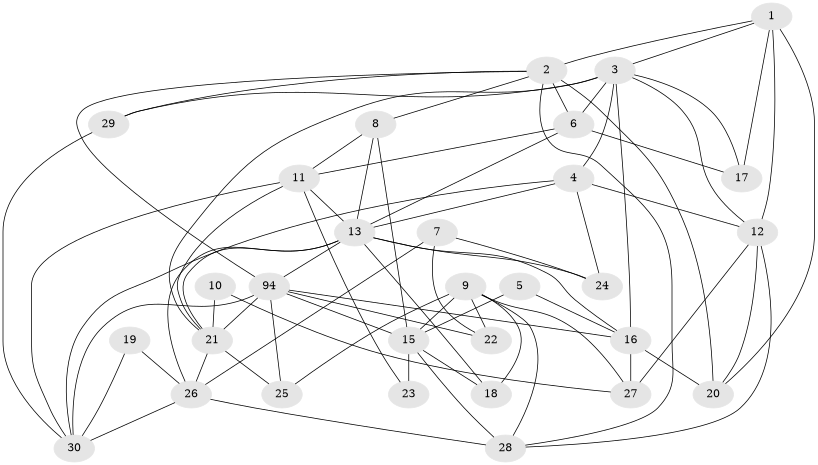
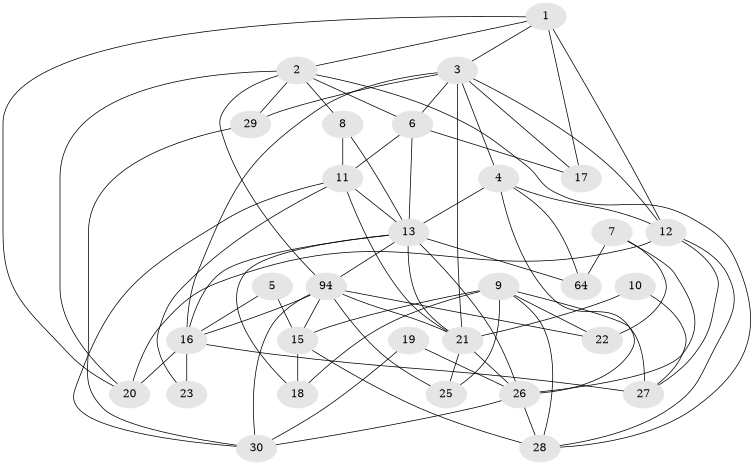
(392, 233) -> none
(253, 239) -> (613, 314)
(602, 286) -> (581, 286)
(409, 368) -> (187, 368)
